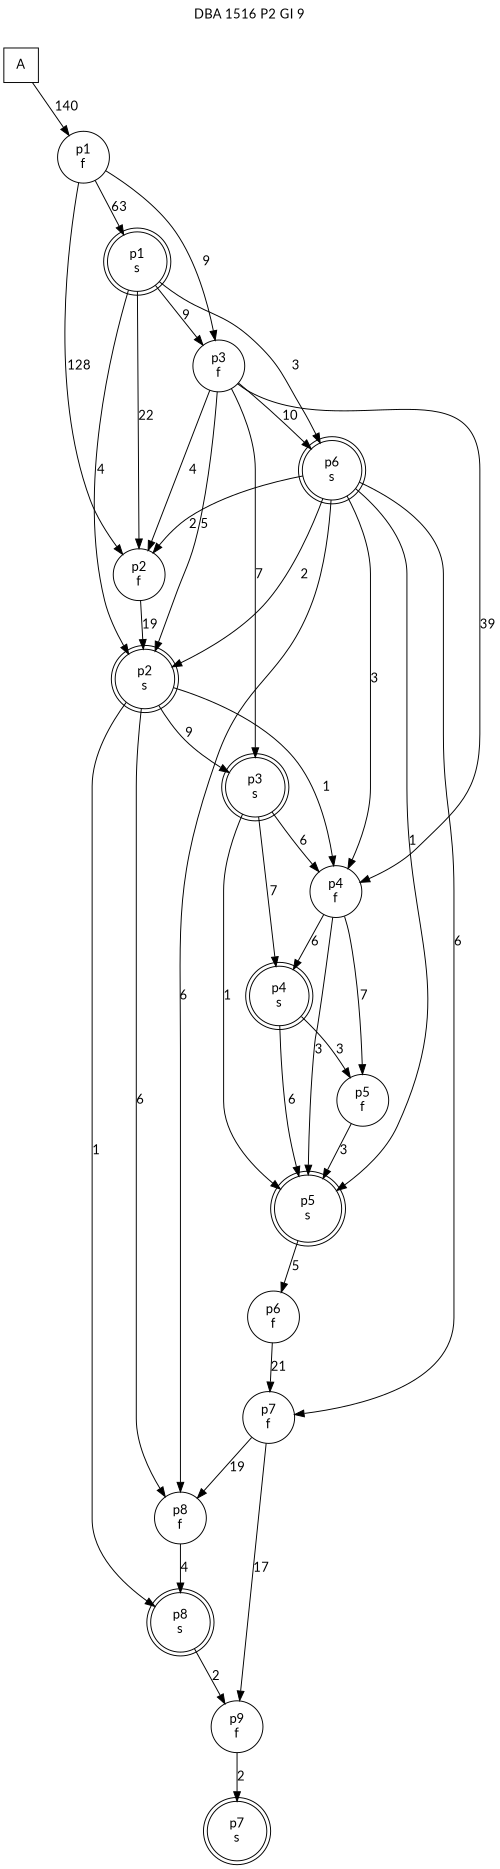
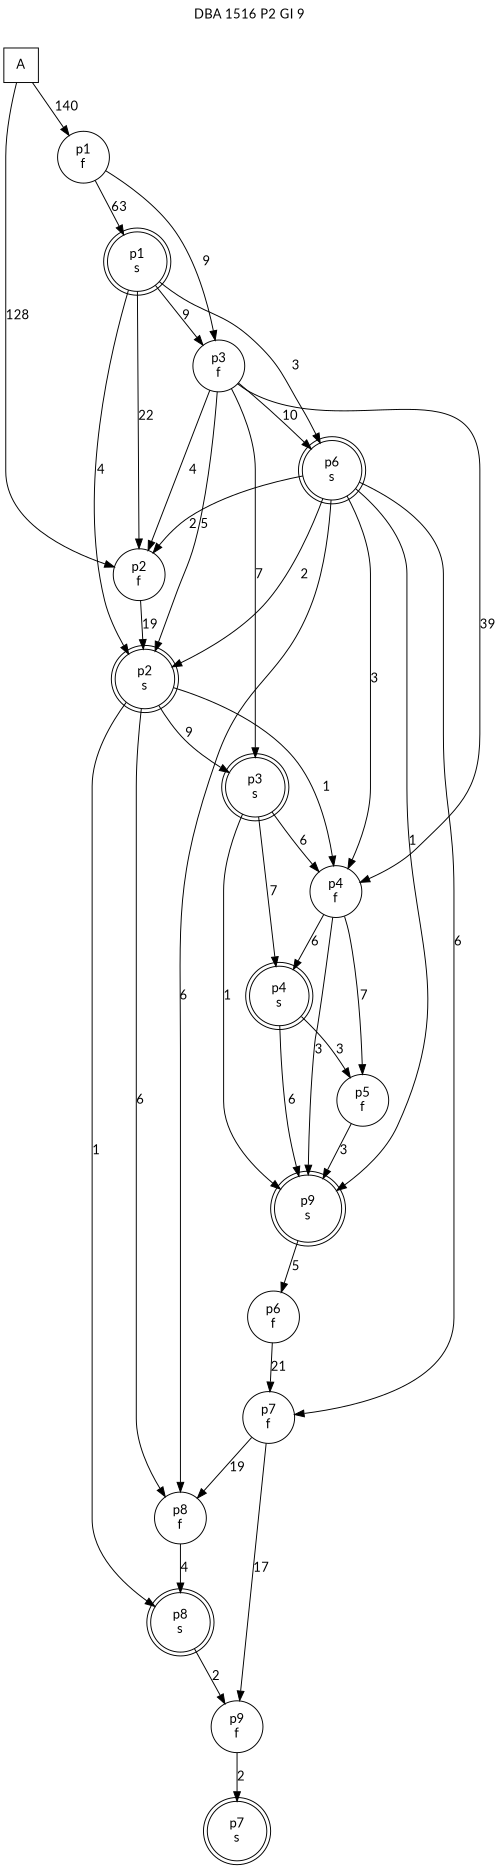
(66, 369) -> (6, 349)
(308, 1209) -> (308, 1209)
